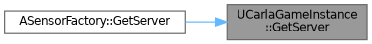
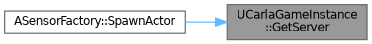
(95, 22) -> (95, 22)
